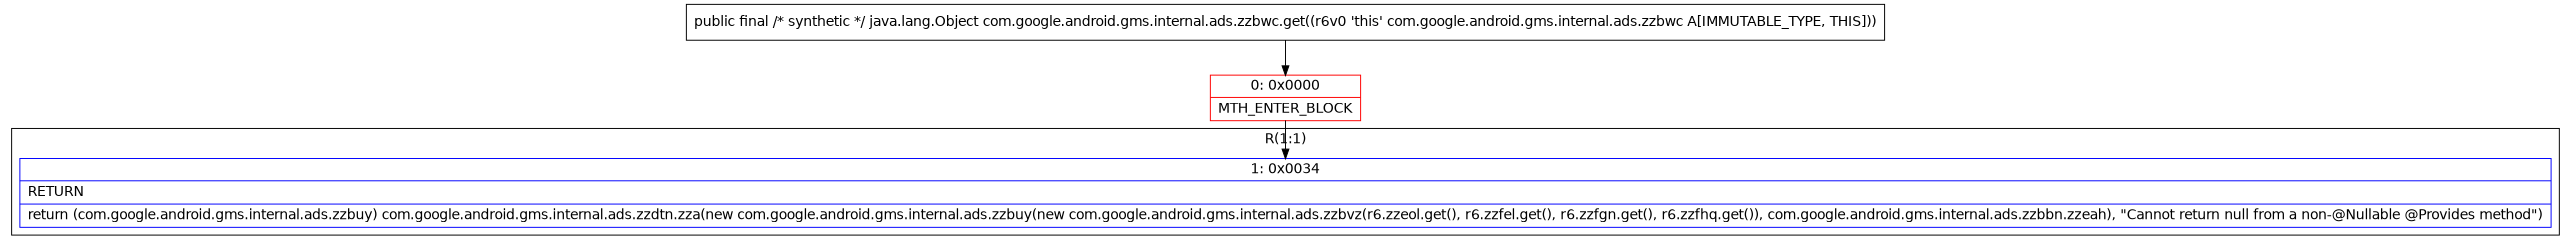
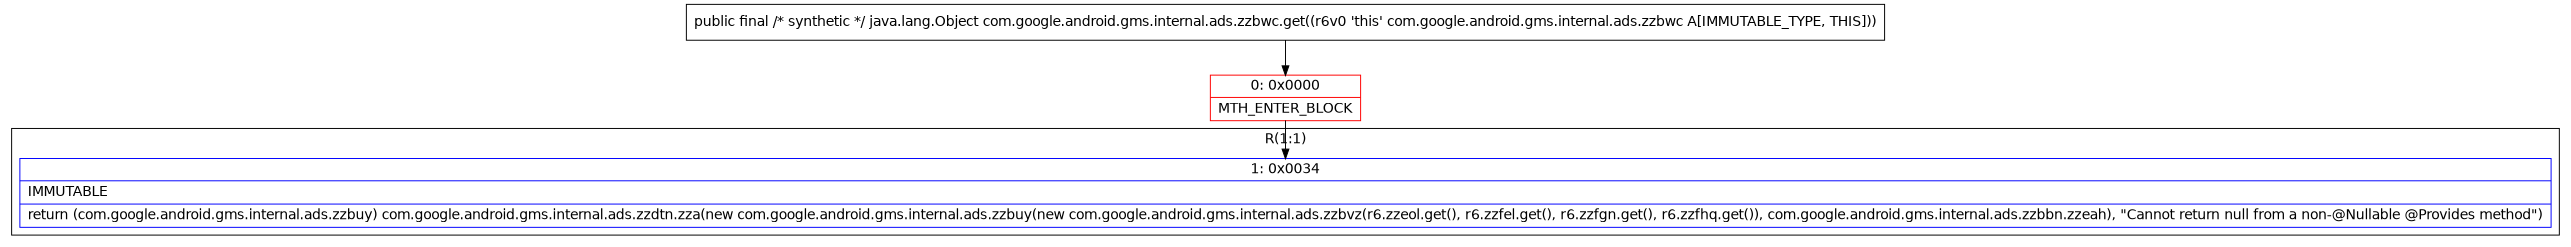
(56, 192) -> (68, 192)
